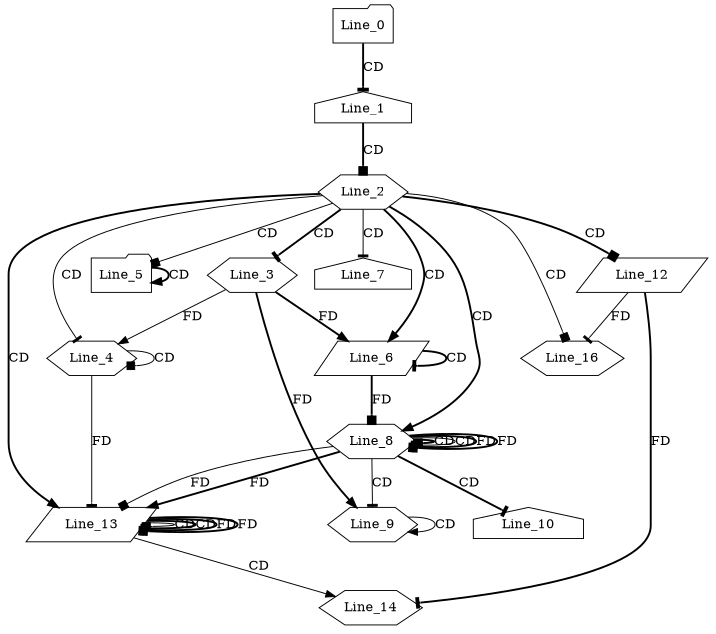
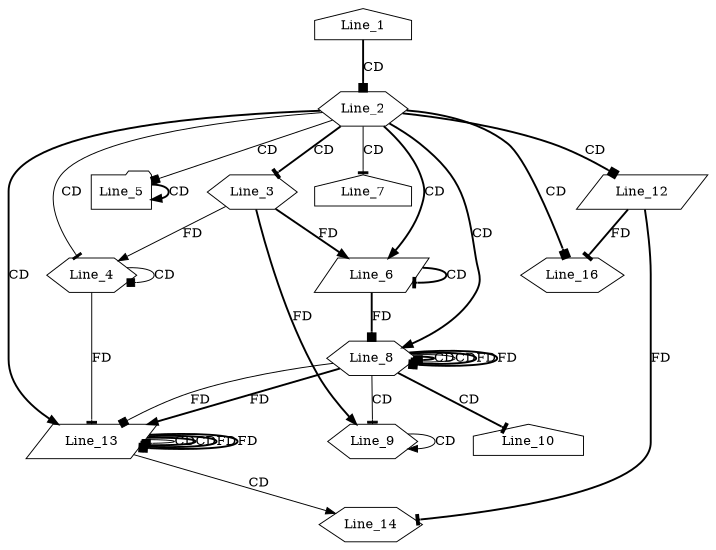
(363, 26) -> none
(512, 231) -> (512, 148)
(609, 315) -> (609, 232)
